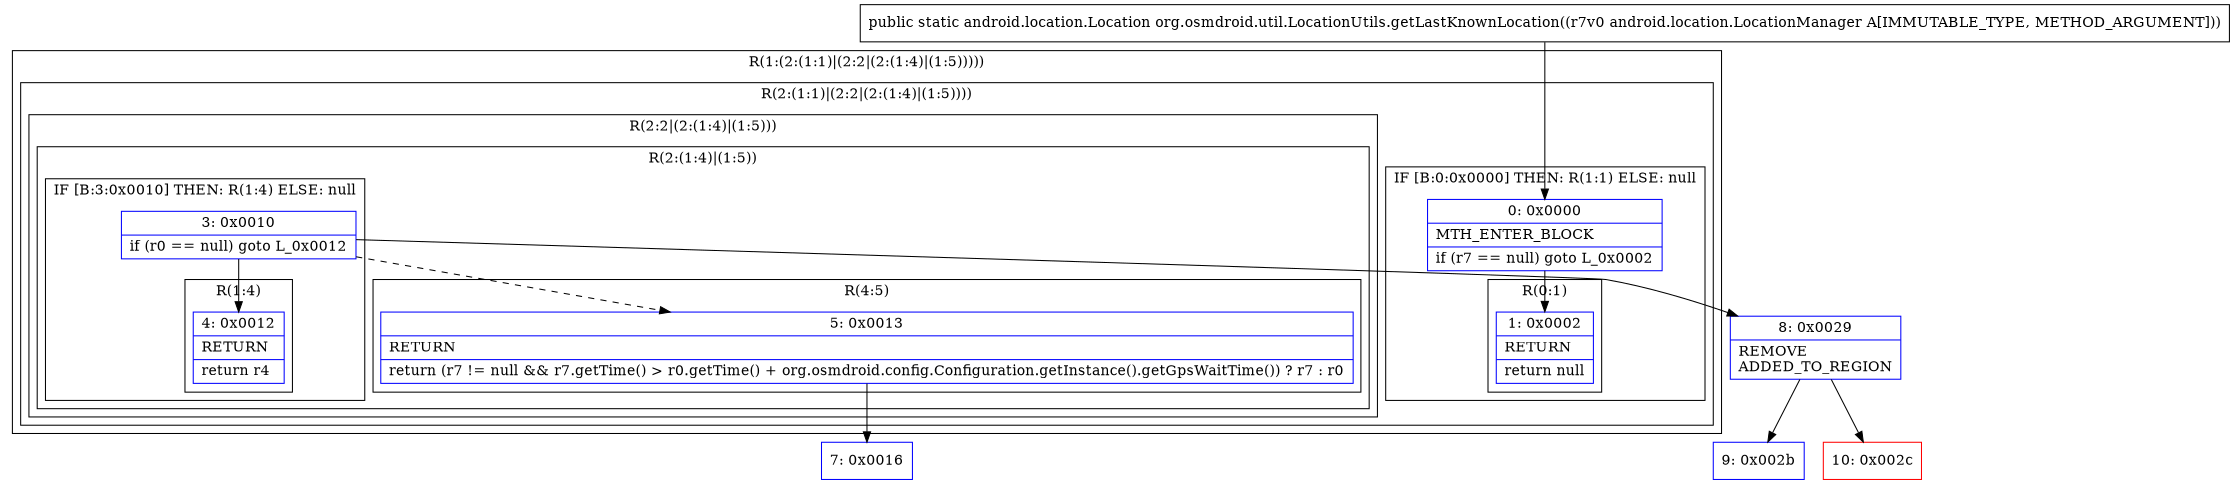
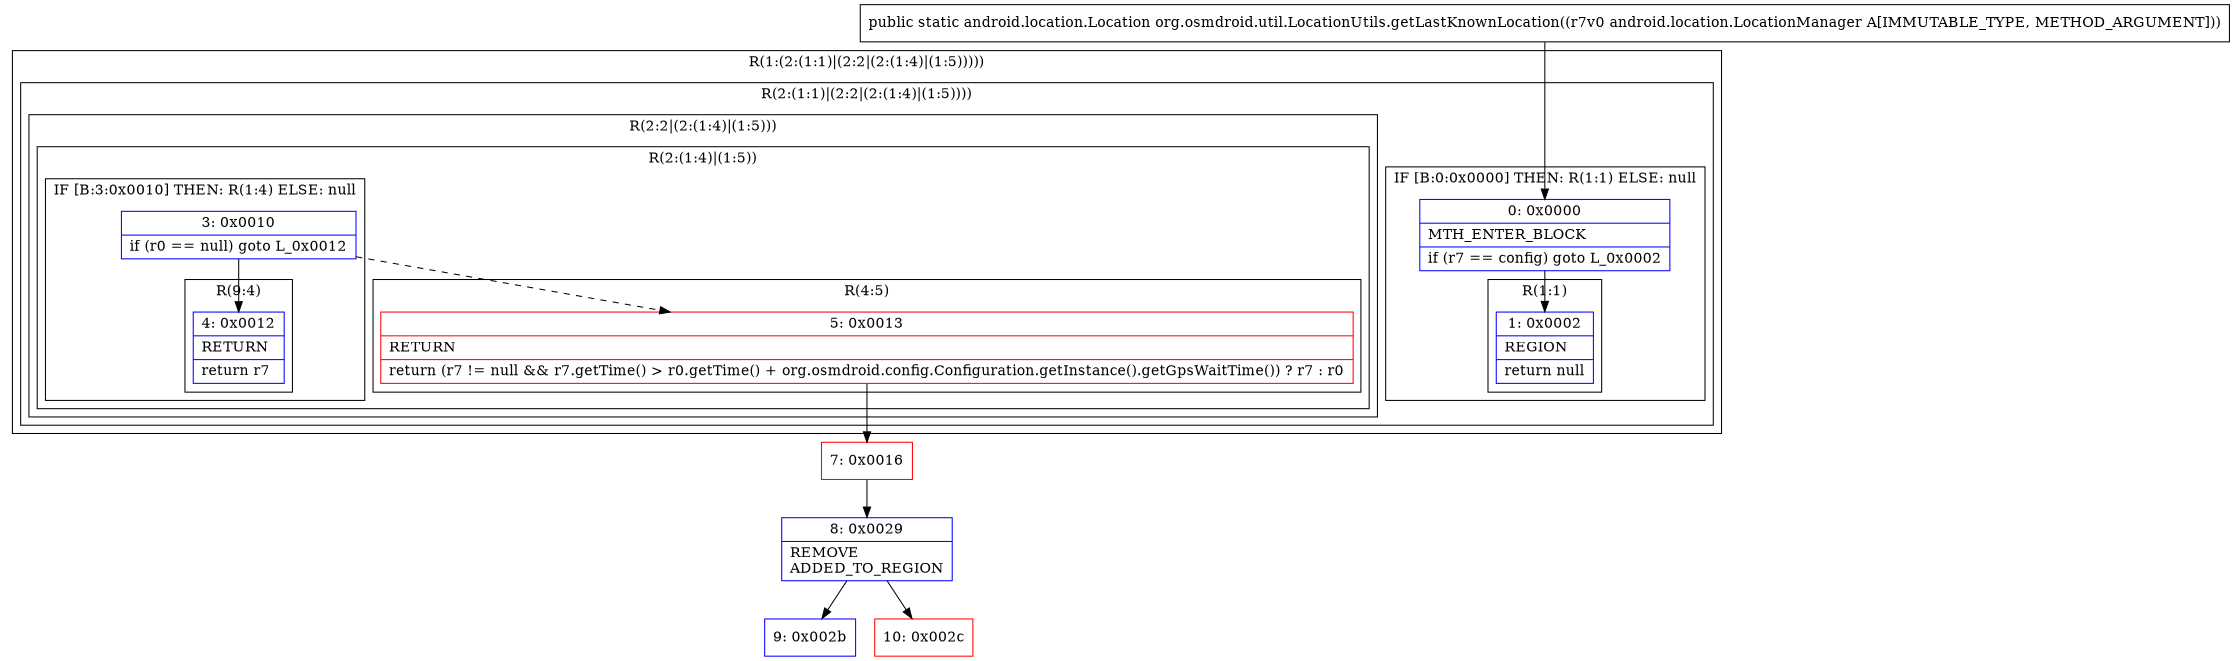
(1545, 258) -> (1545, 258)
(1044, 261) -> (867, 493)
(239, 291) -> (239, 291)
(1545, 291) -> (1545, 291)
(1538, 347) -> (1536, 347)
(867, 348) -> (867, 348)
(236, 371) -> (236, 371)
(867, 461) -> (867, 461)
